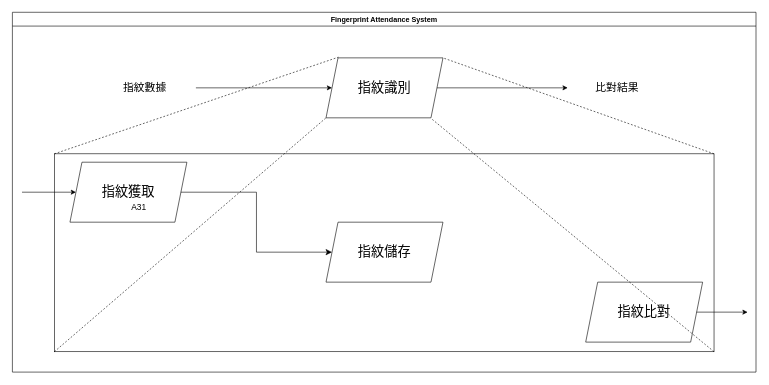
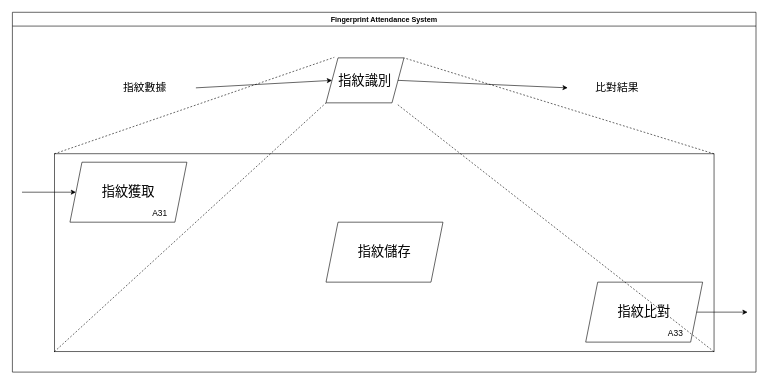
(385, 88) -> (365, 80)
(139, 207) -> (160, 213)
(257, 221) -> none
none -> (676, 333)
